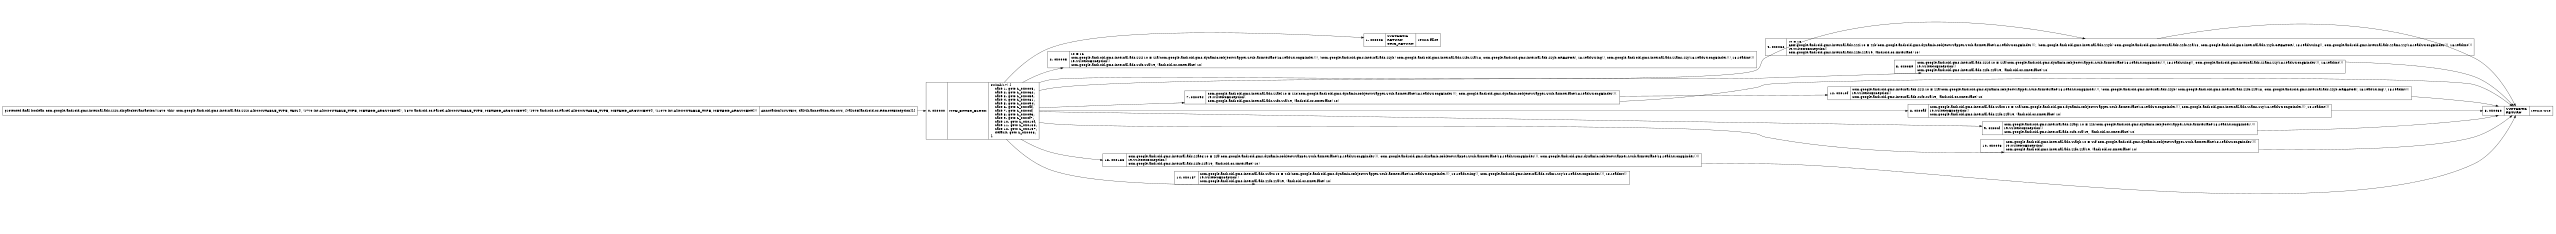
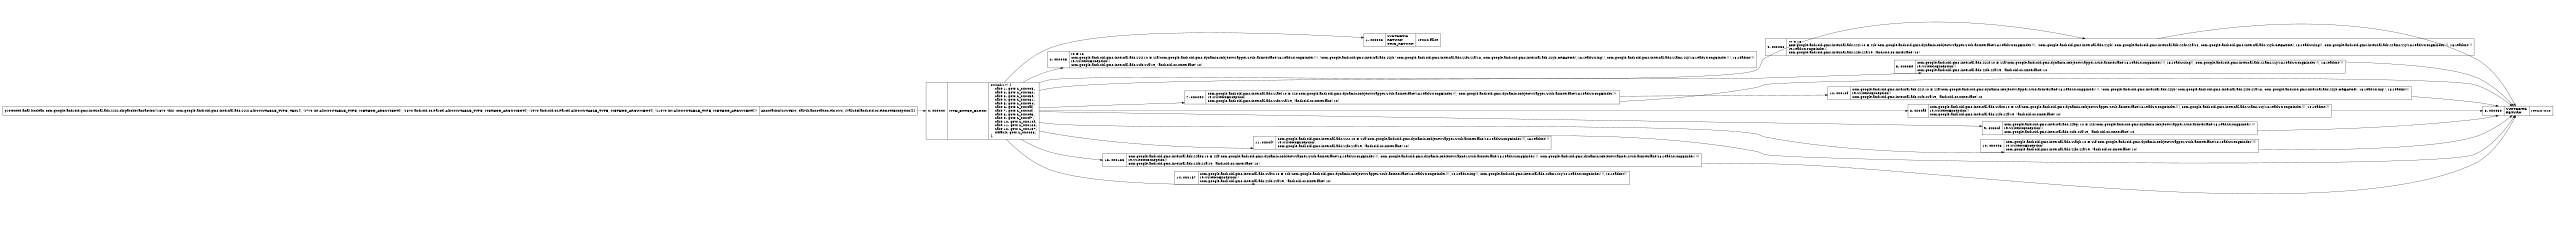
(1808, 49) -> (1808, 49)
none -> (1402, 143)
